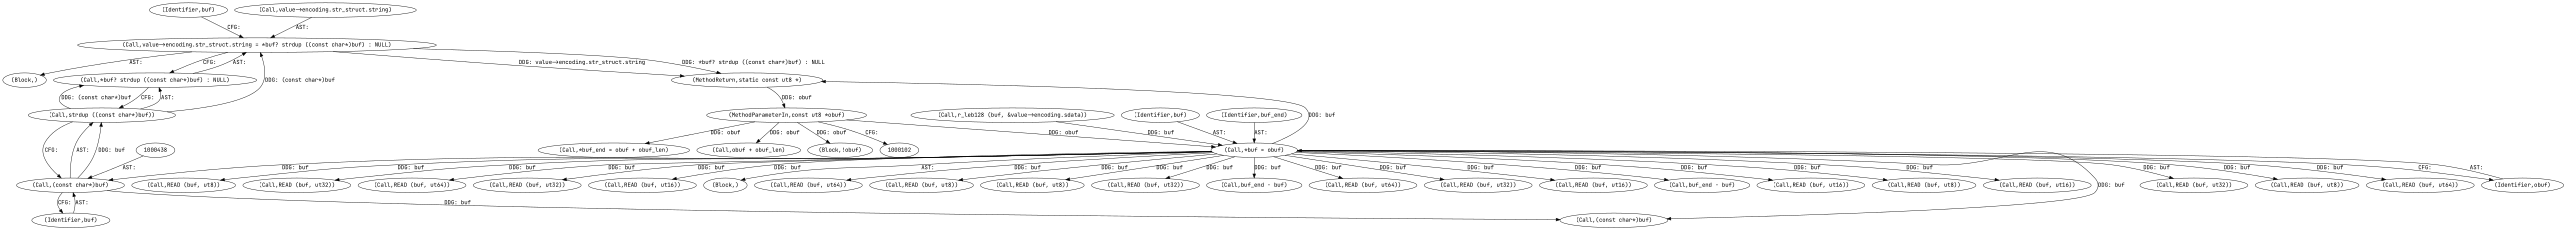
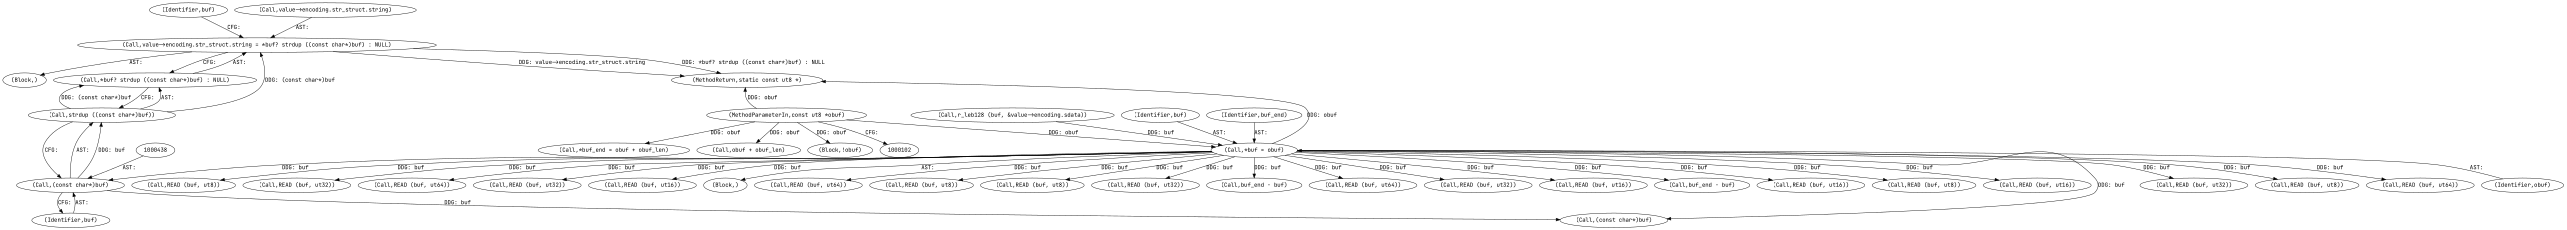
(777, 94) -> (748, 102)
(1322, 115) -> (1322, 115)
(2192, 159) -> none
